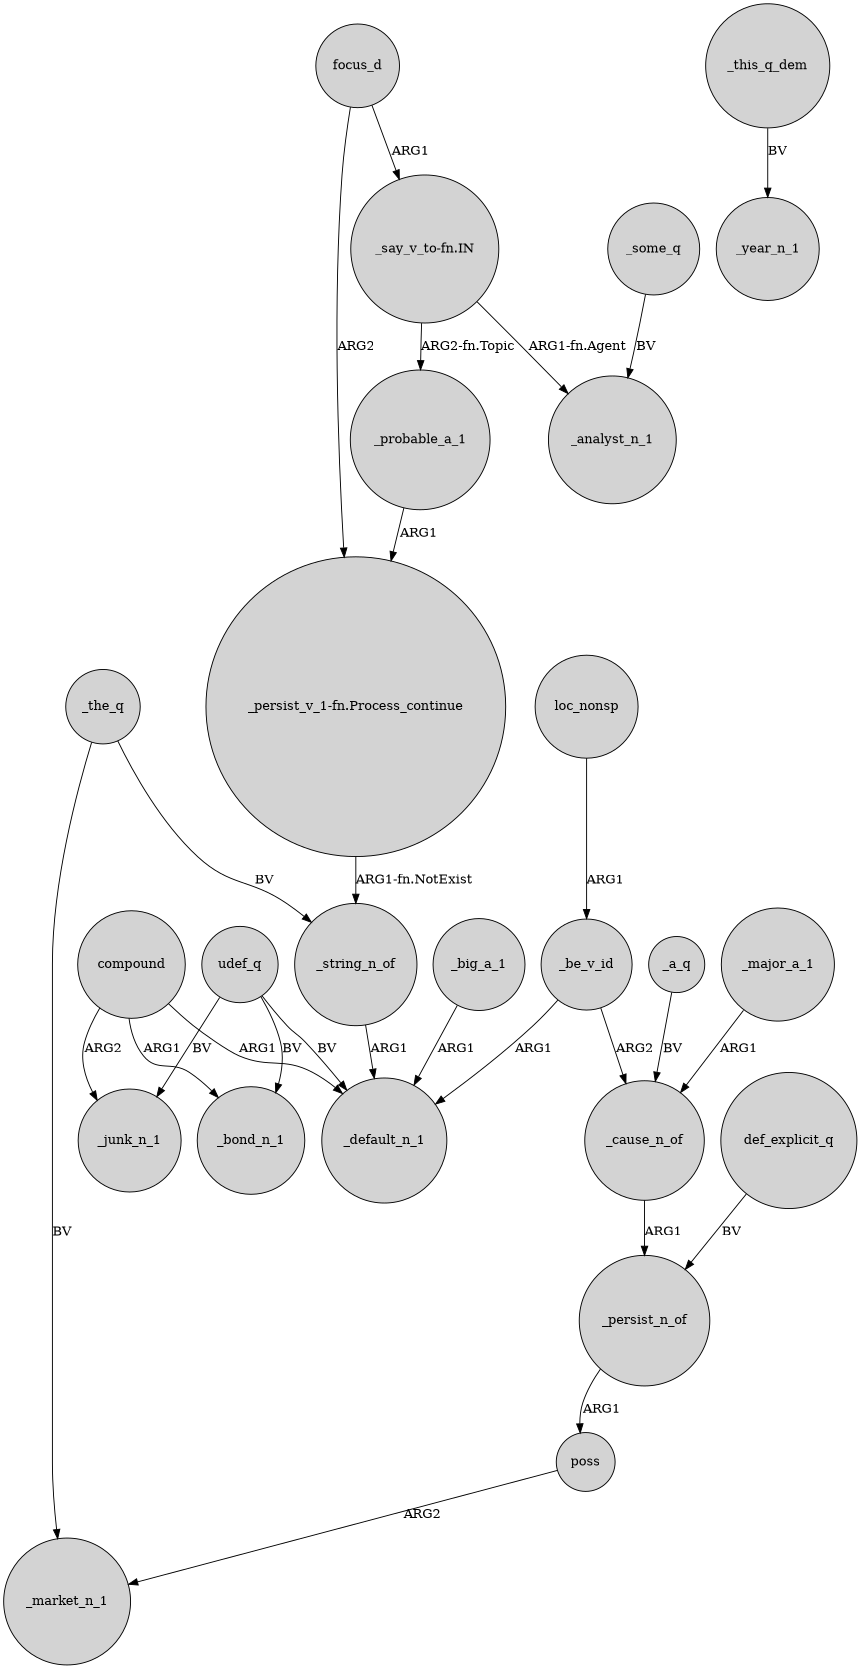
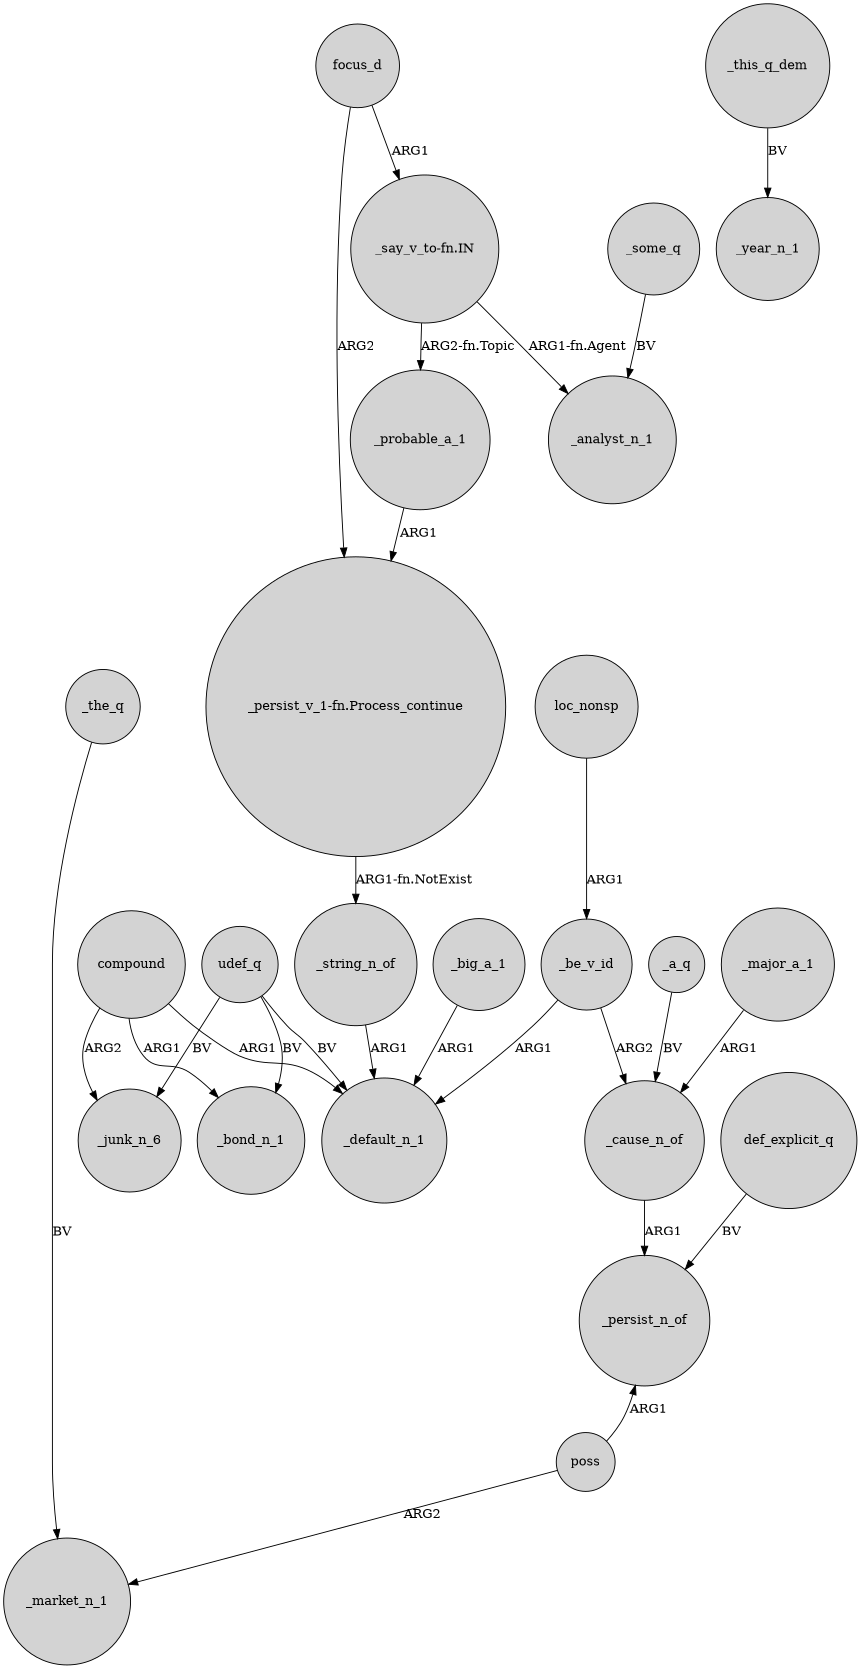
(191, 850) -> none
(130, 1141) -> (130, 1141)
(586, 1395) -> (623, 1419)
